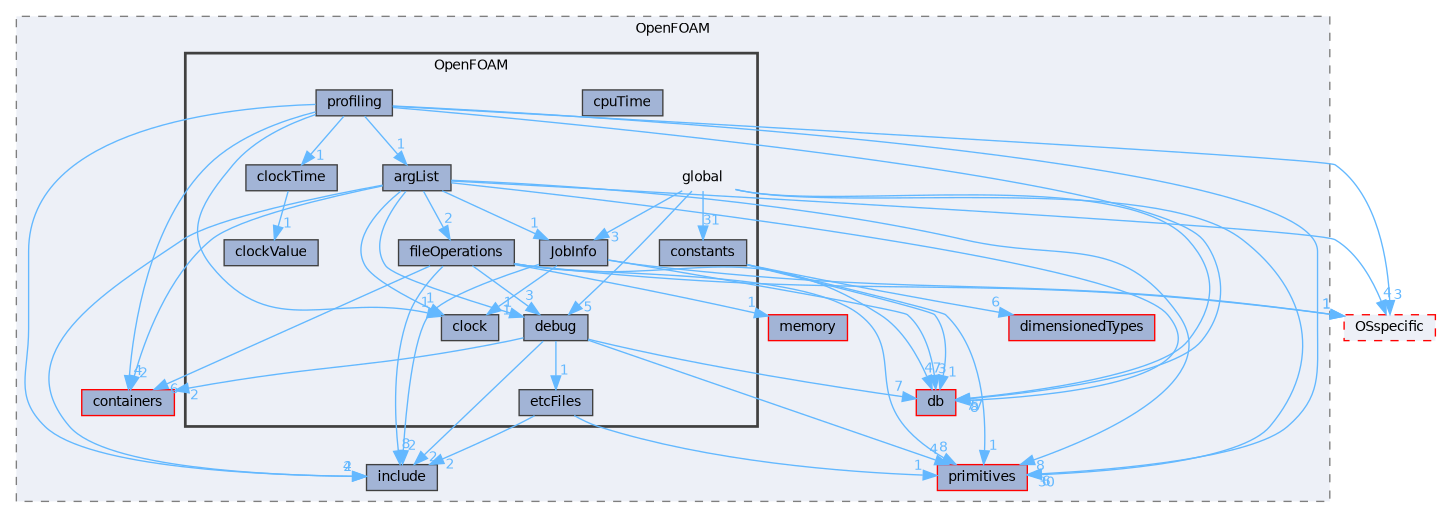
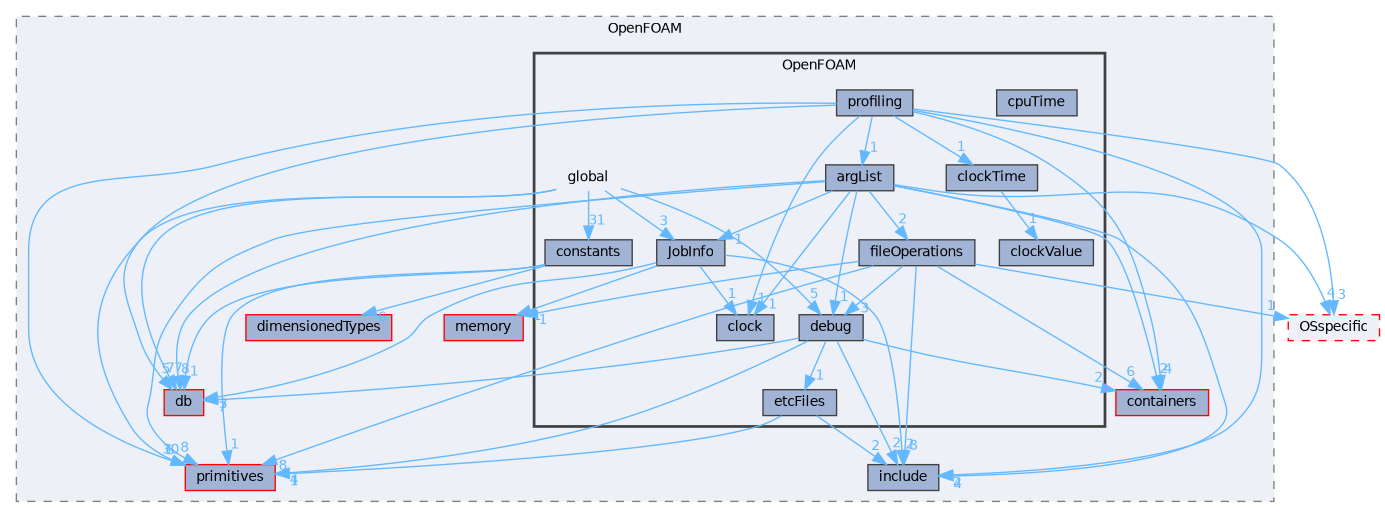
(741, 268) -> none
(969, 287) -> (594, 288)
